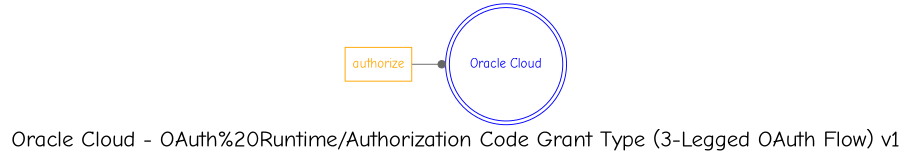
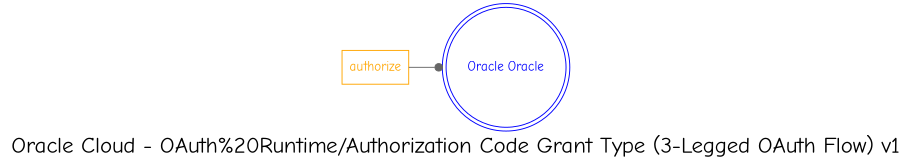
(506, 64) -> (506, 67)
